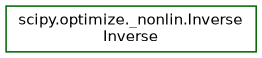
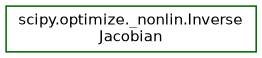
(131, 29) -> (131, 29)
